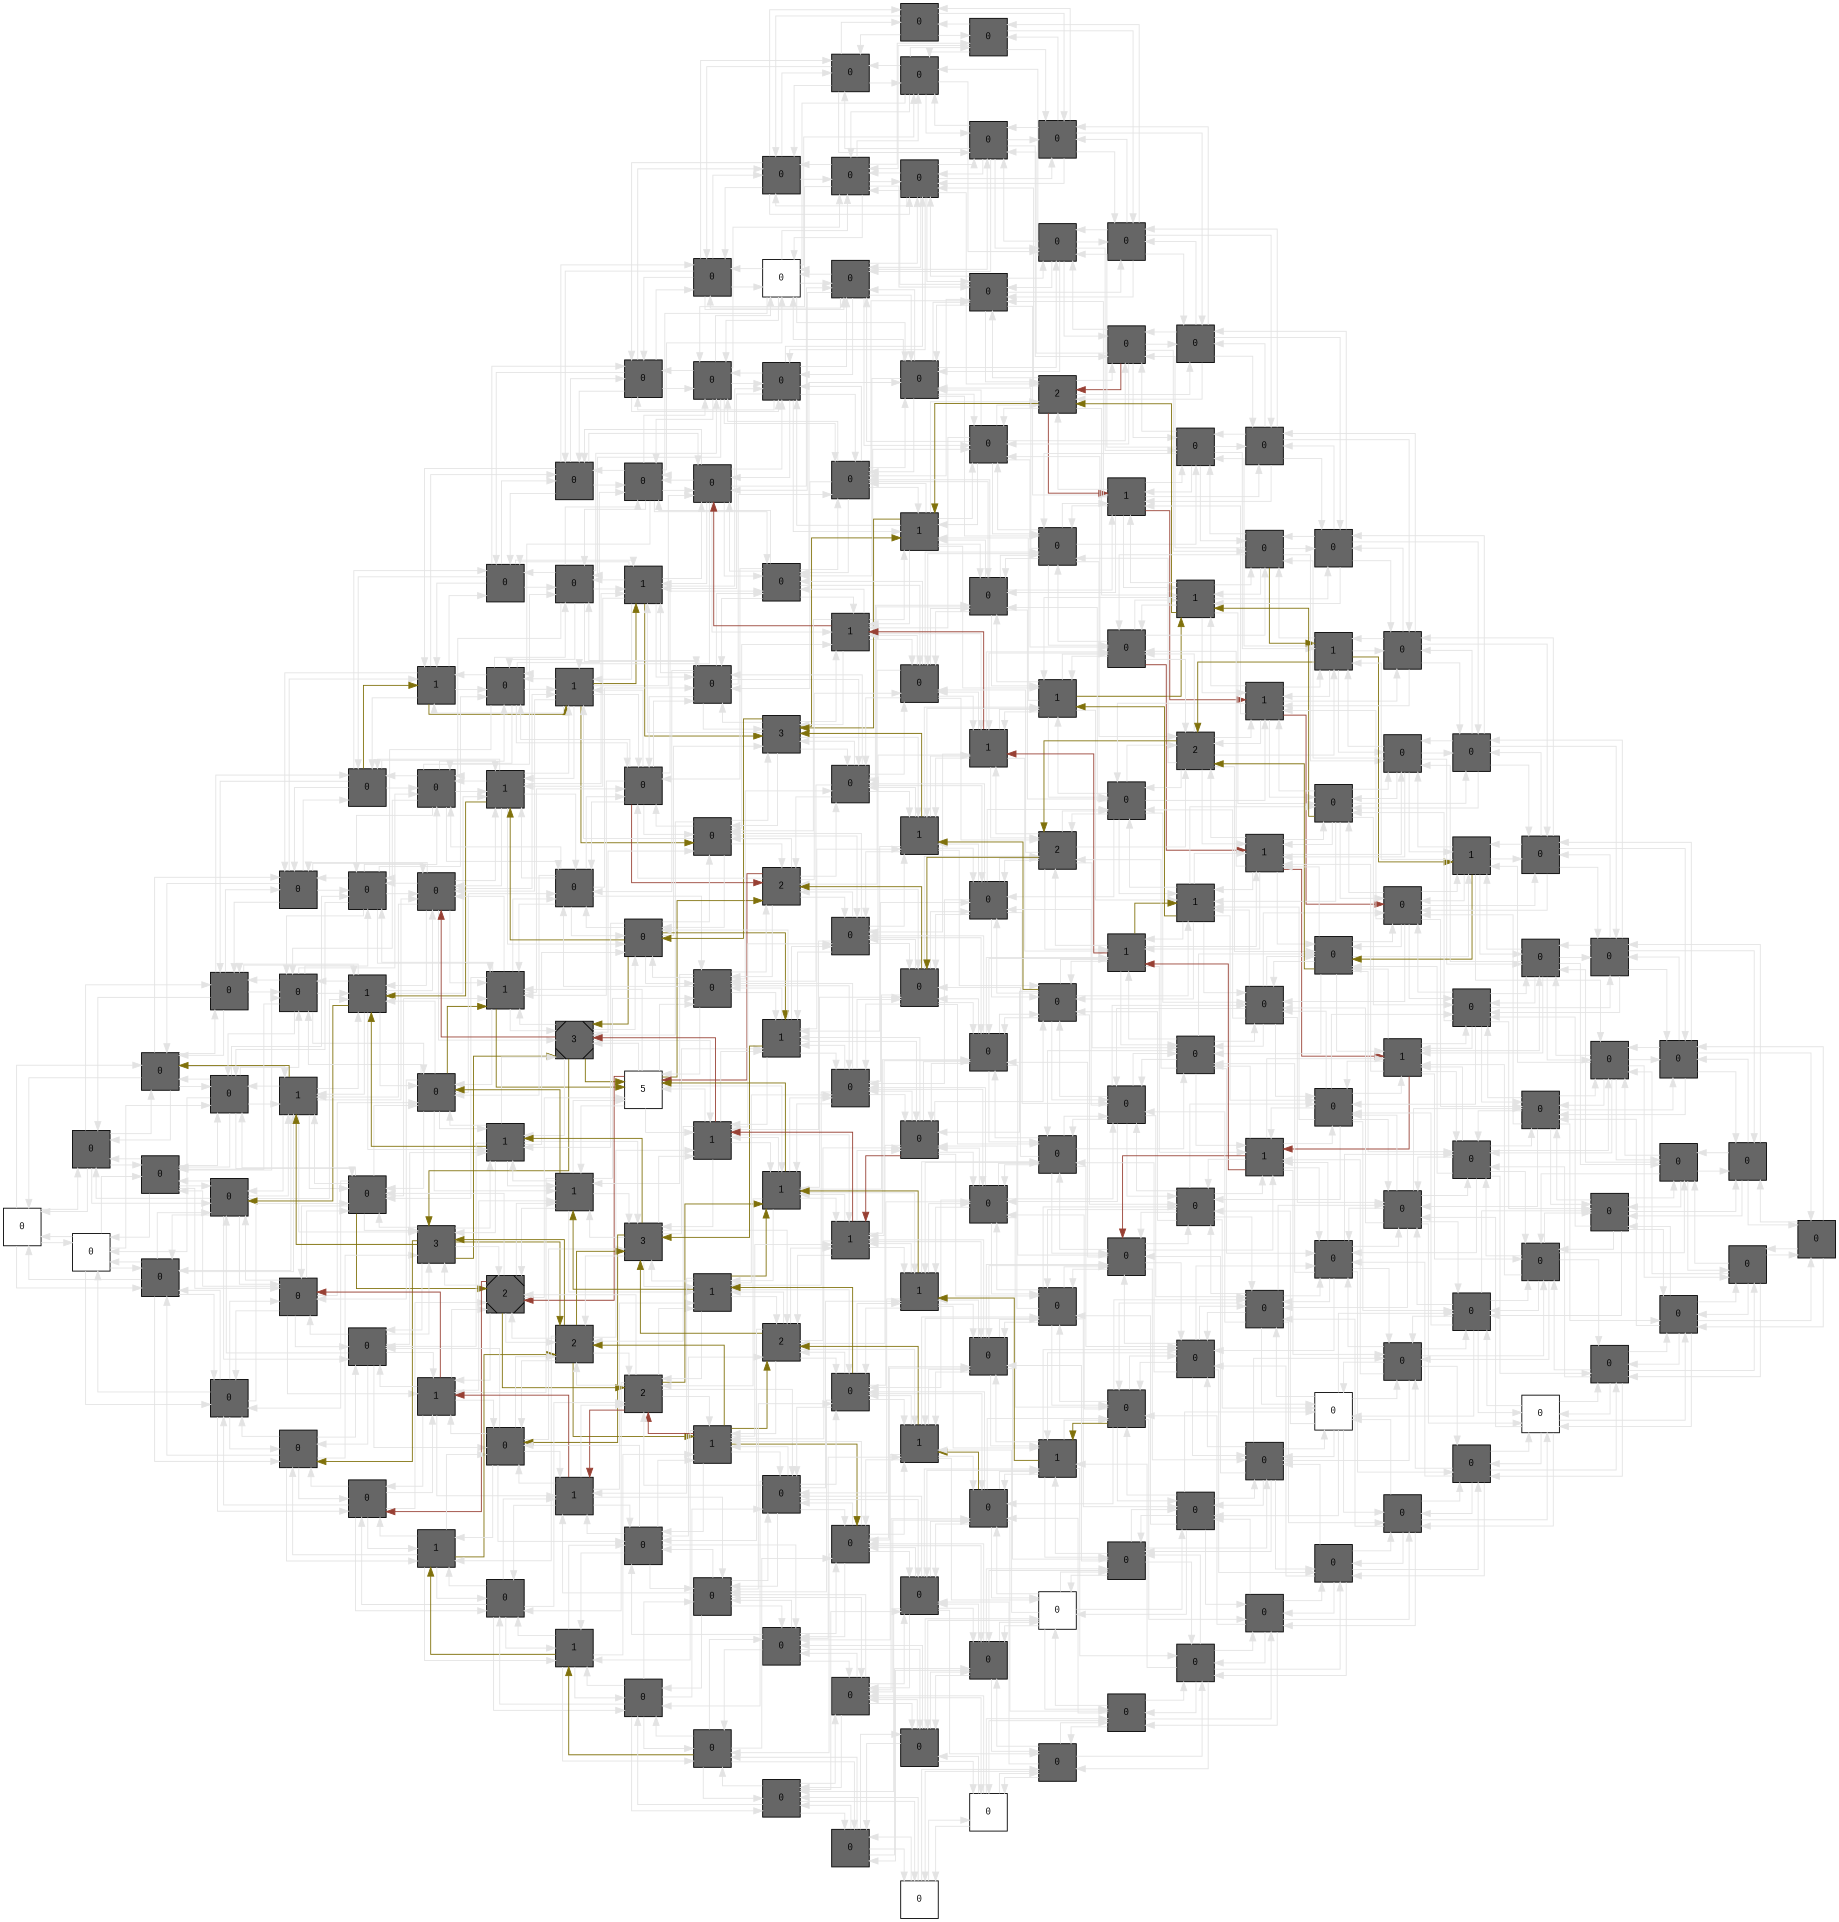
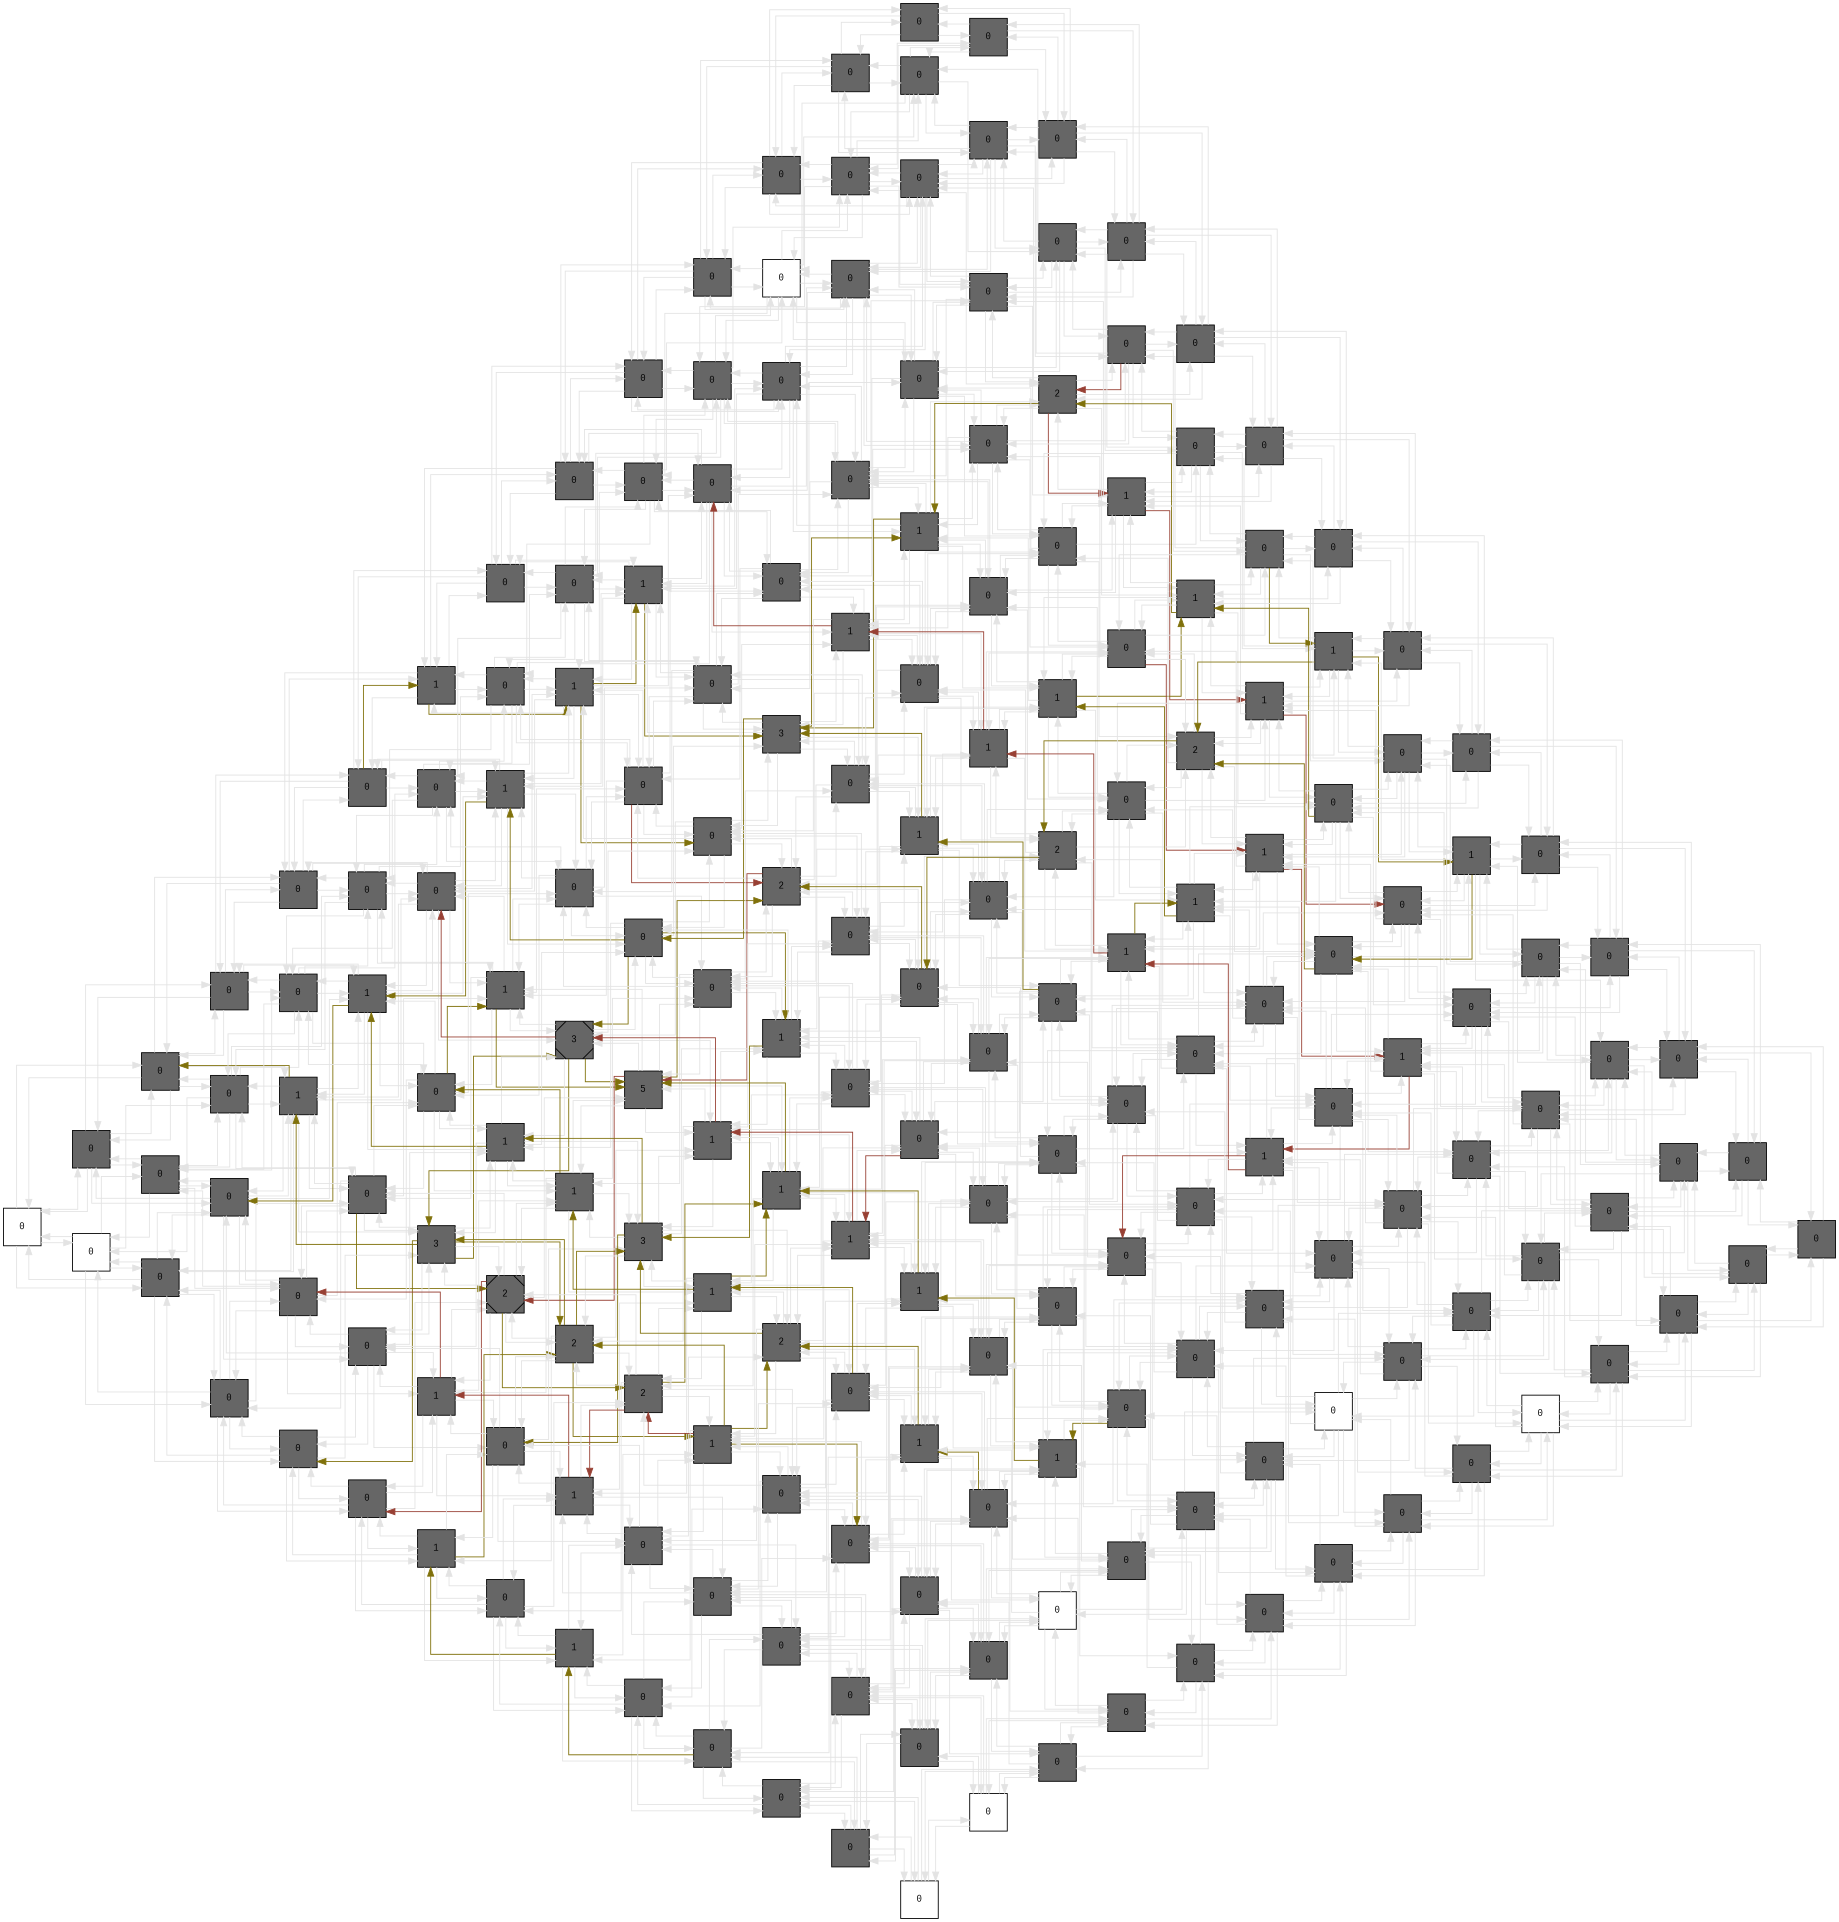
(643, 1090) -> (643, 1090)
